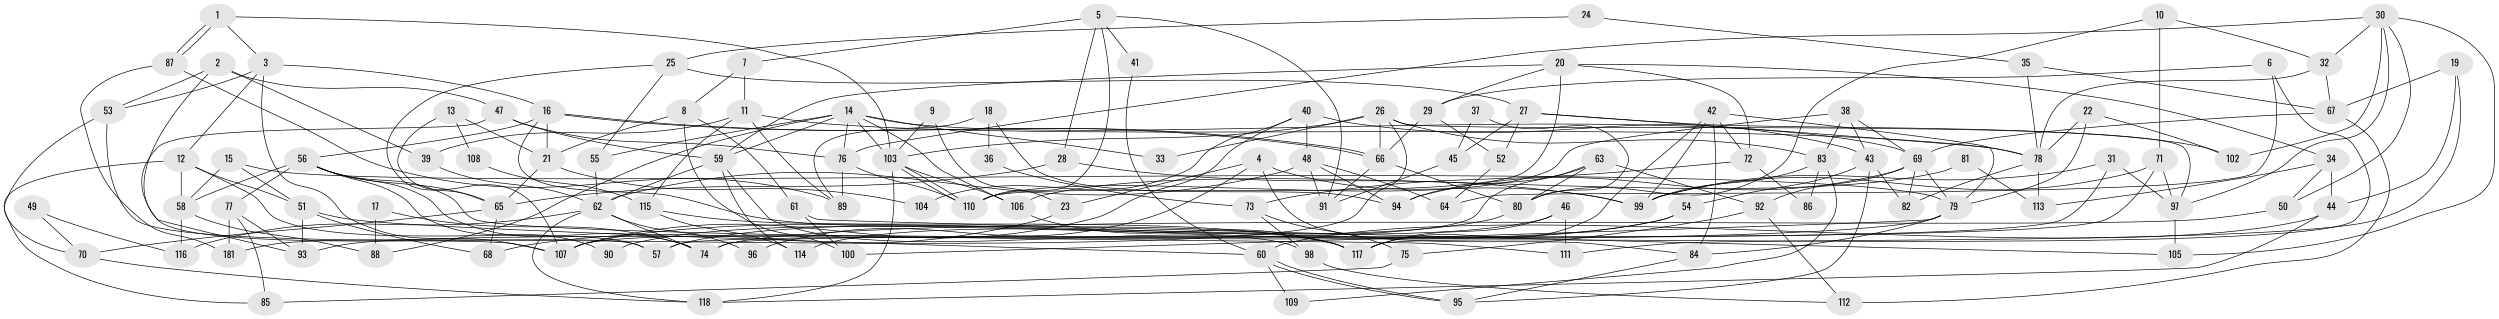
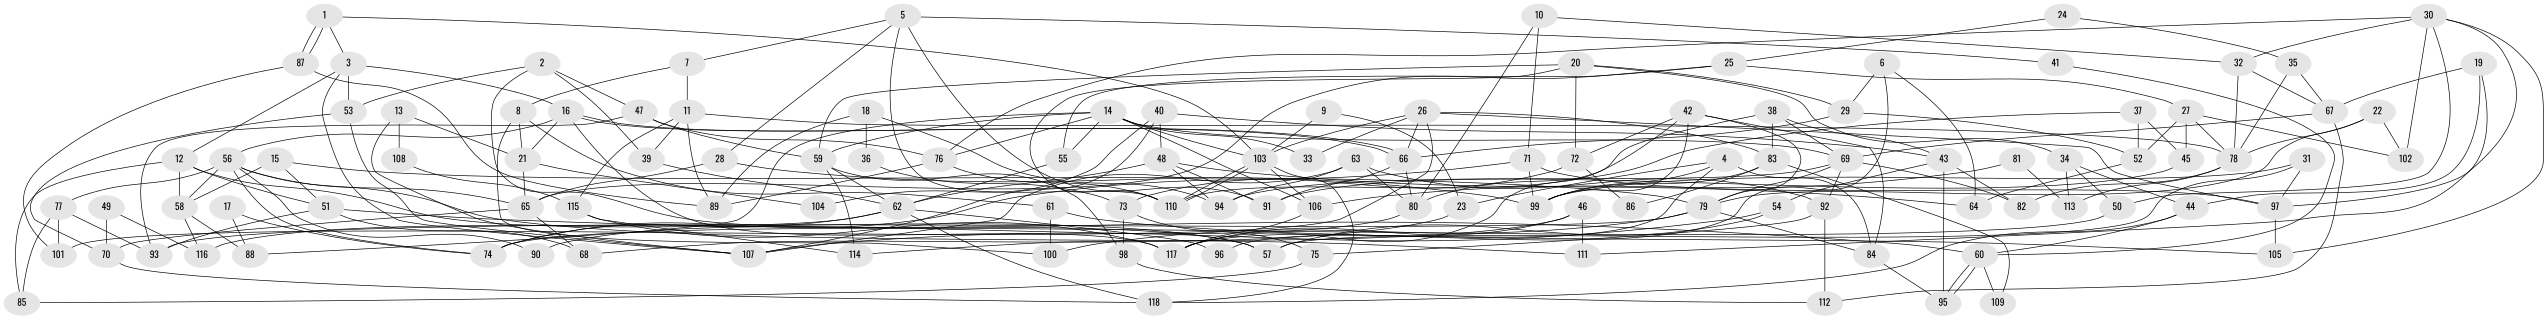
none -> (2138, 135)
(229, 255) -> (59, 255)
